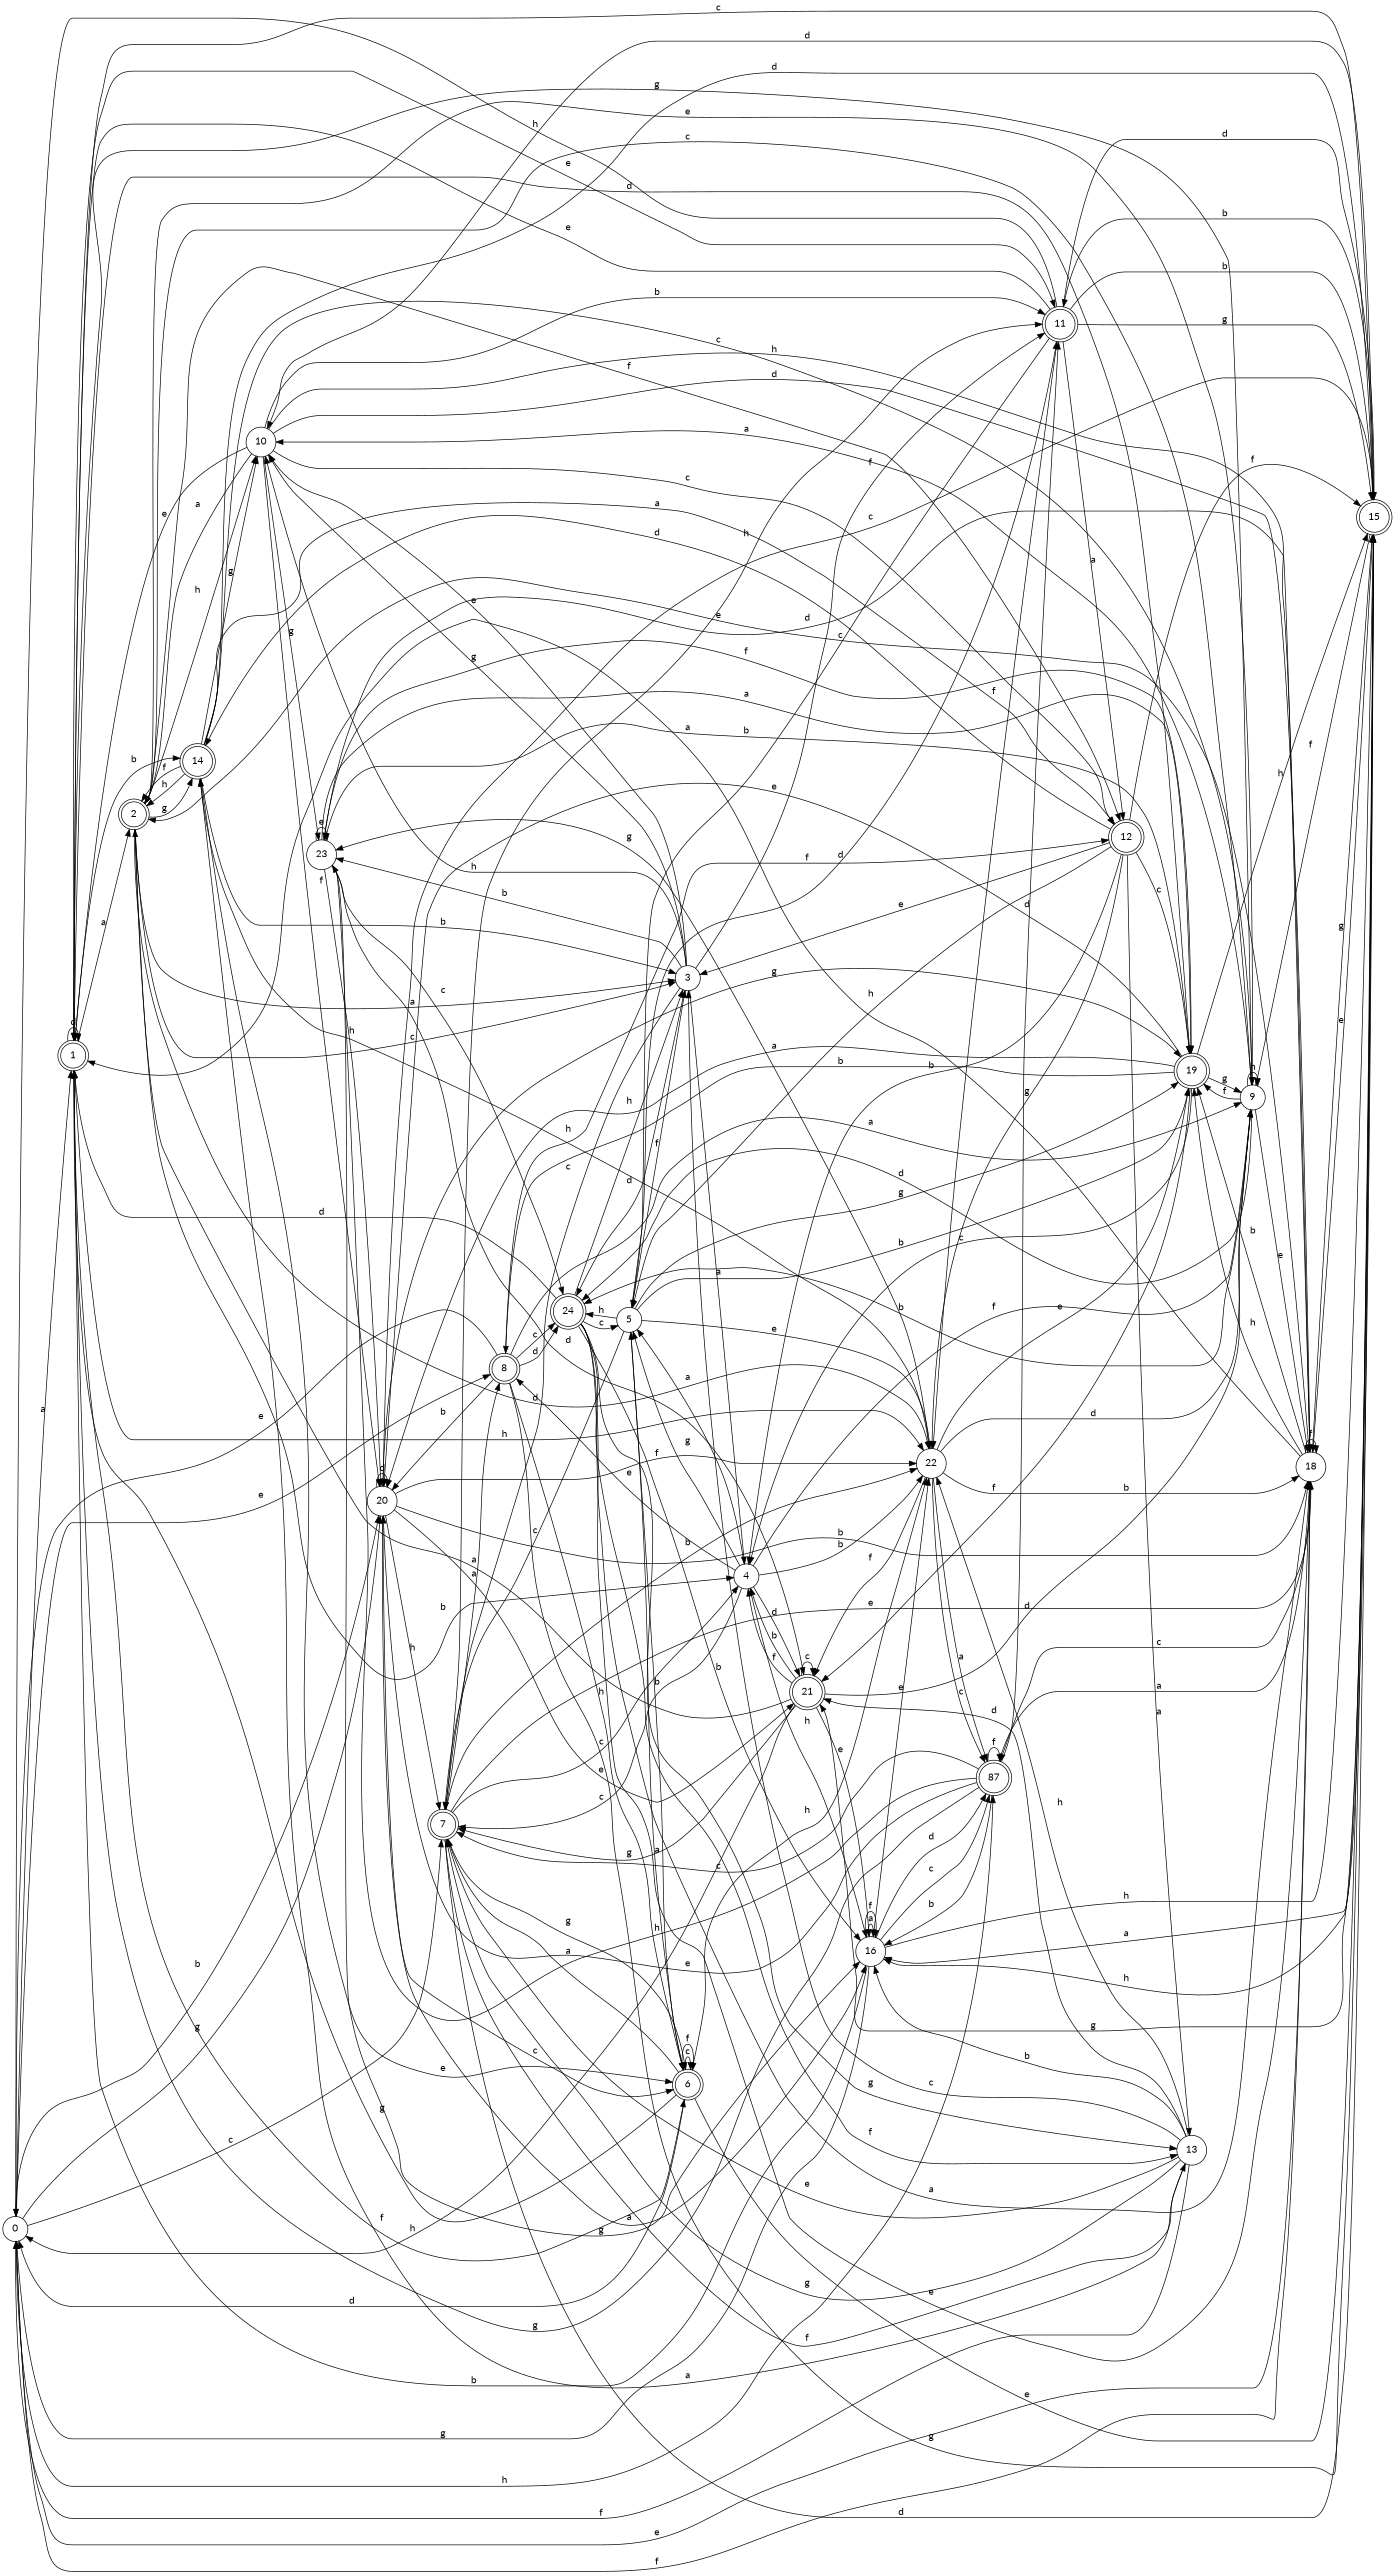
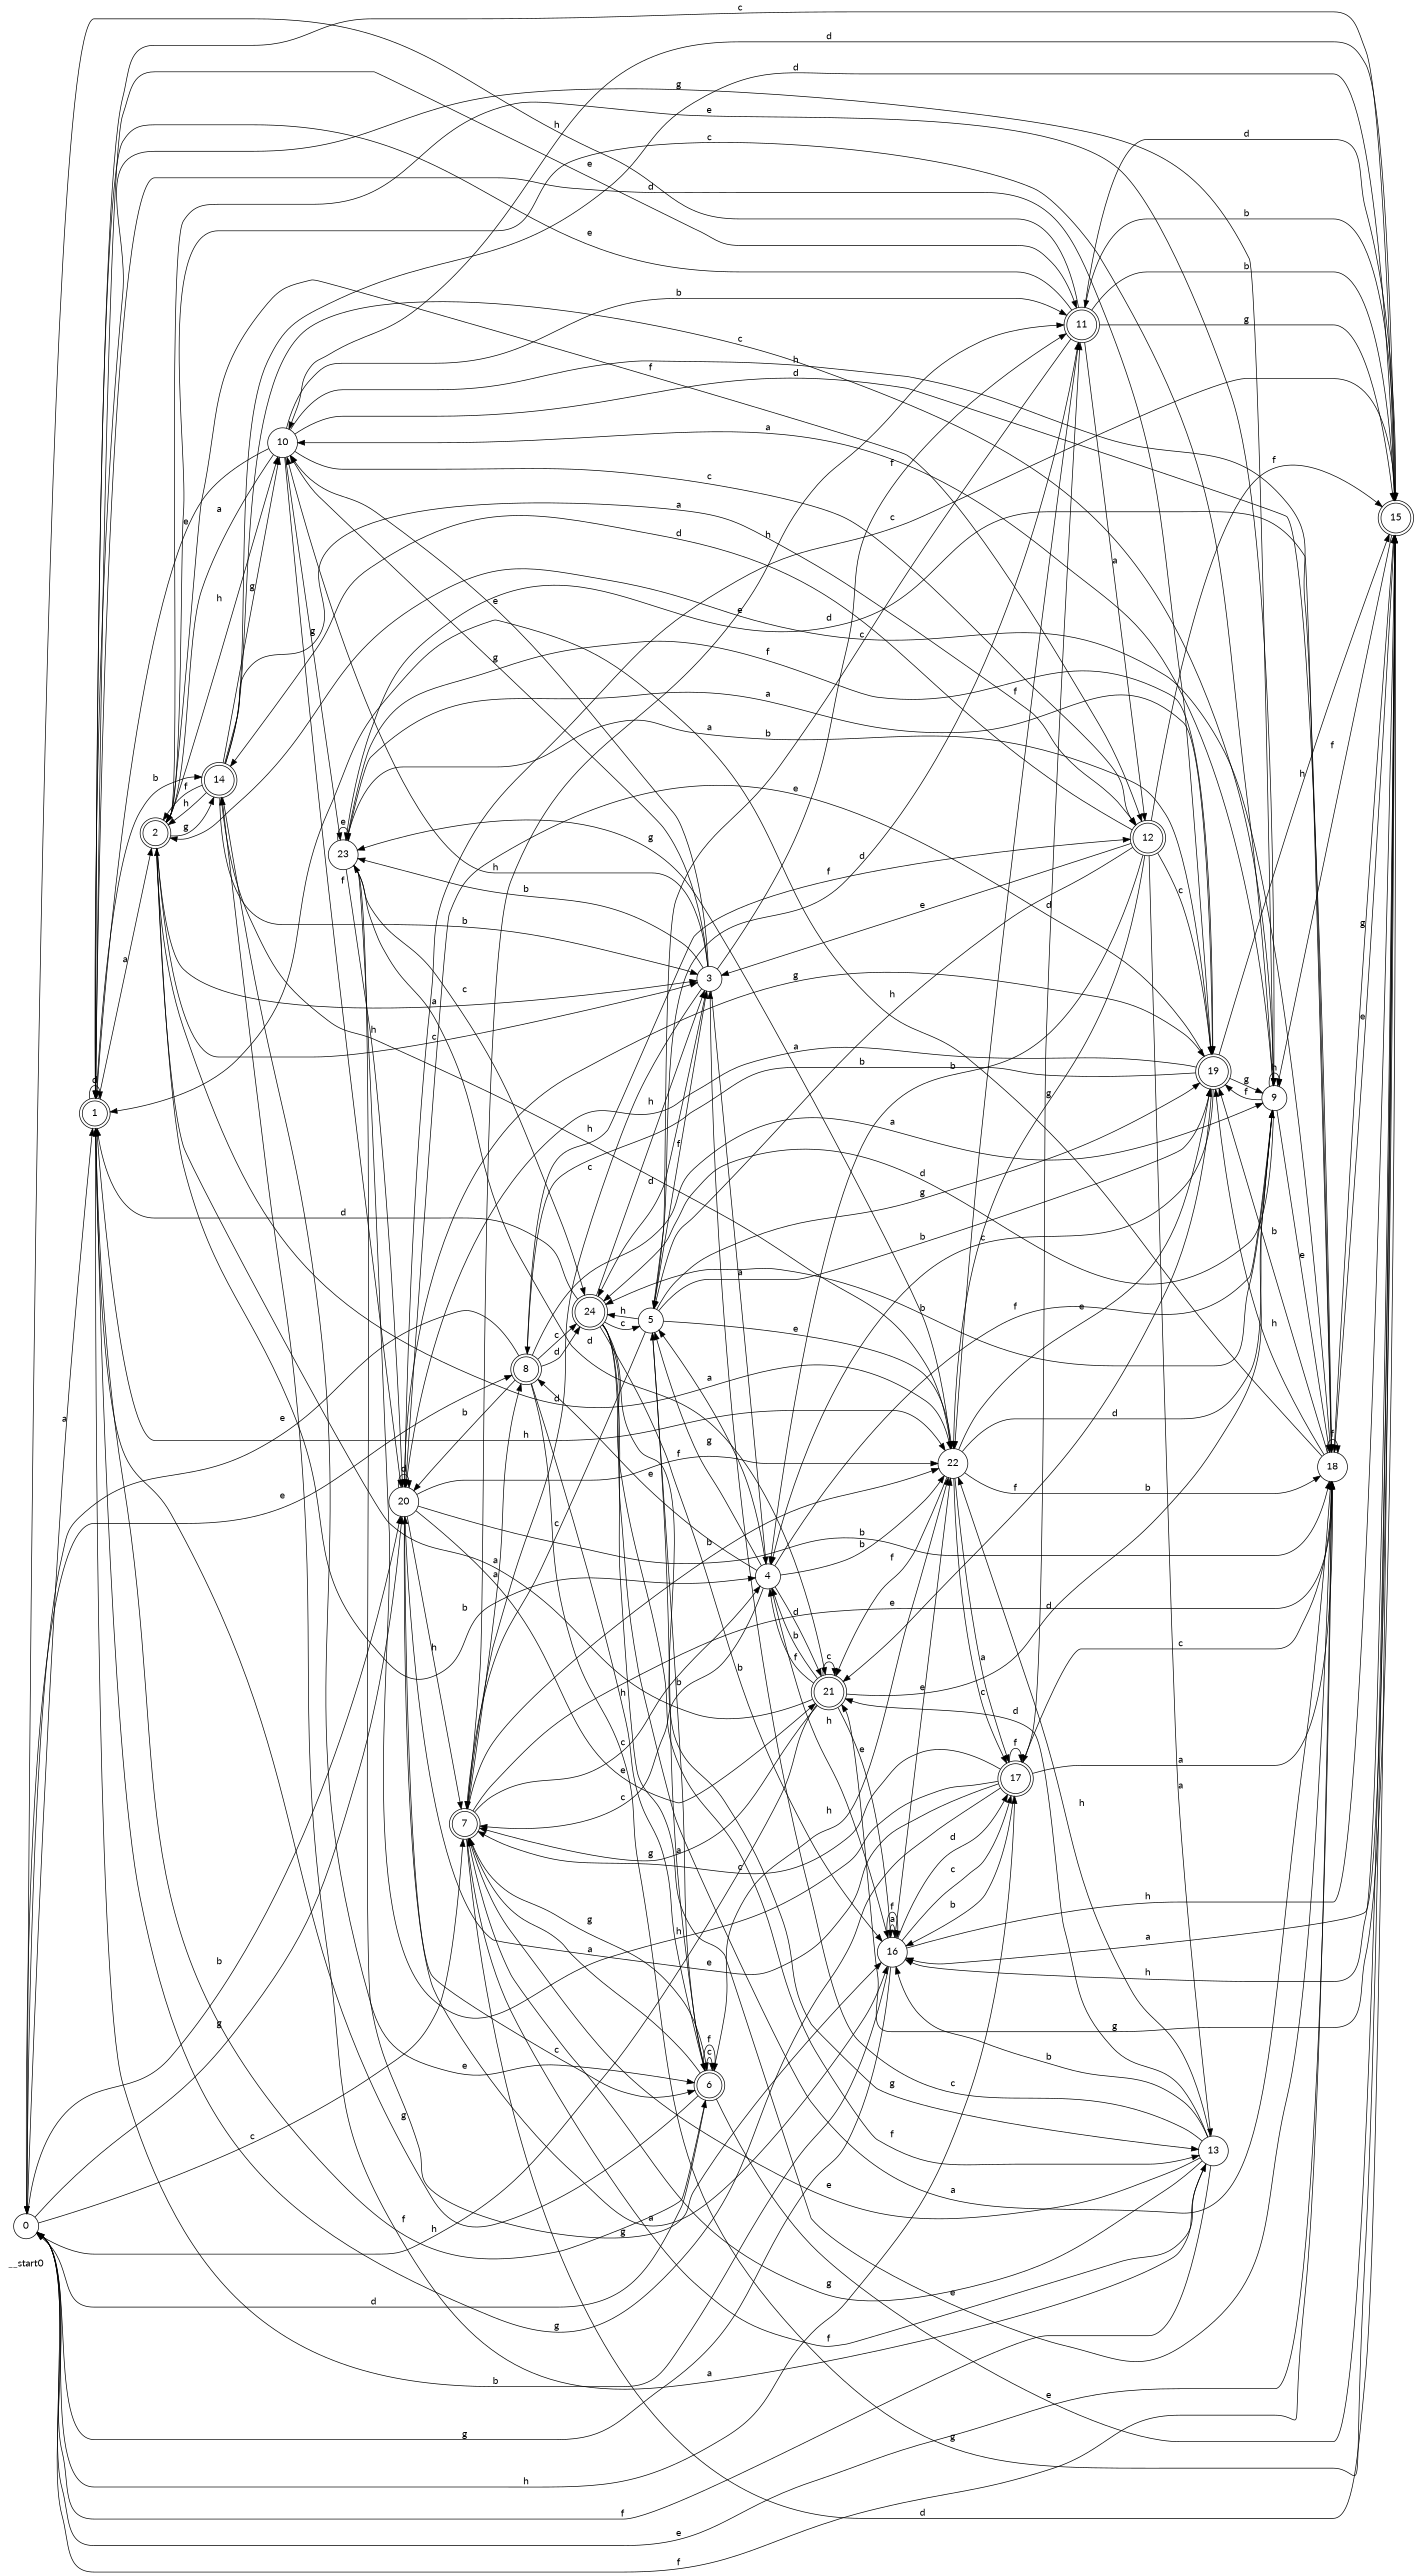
(994, 1778) -> (1016, 1779)
none -> (26, 2264)
